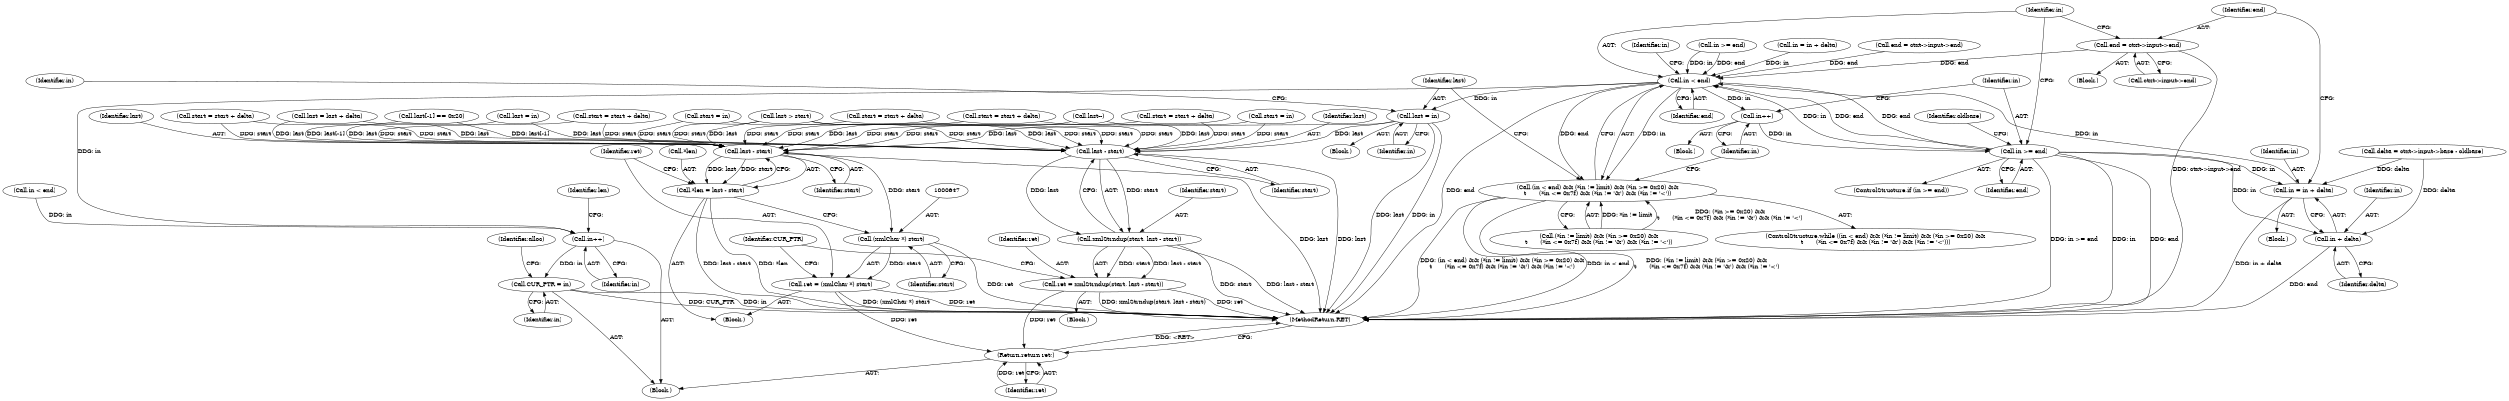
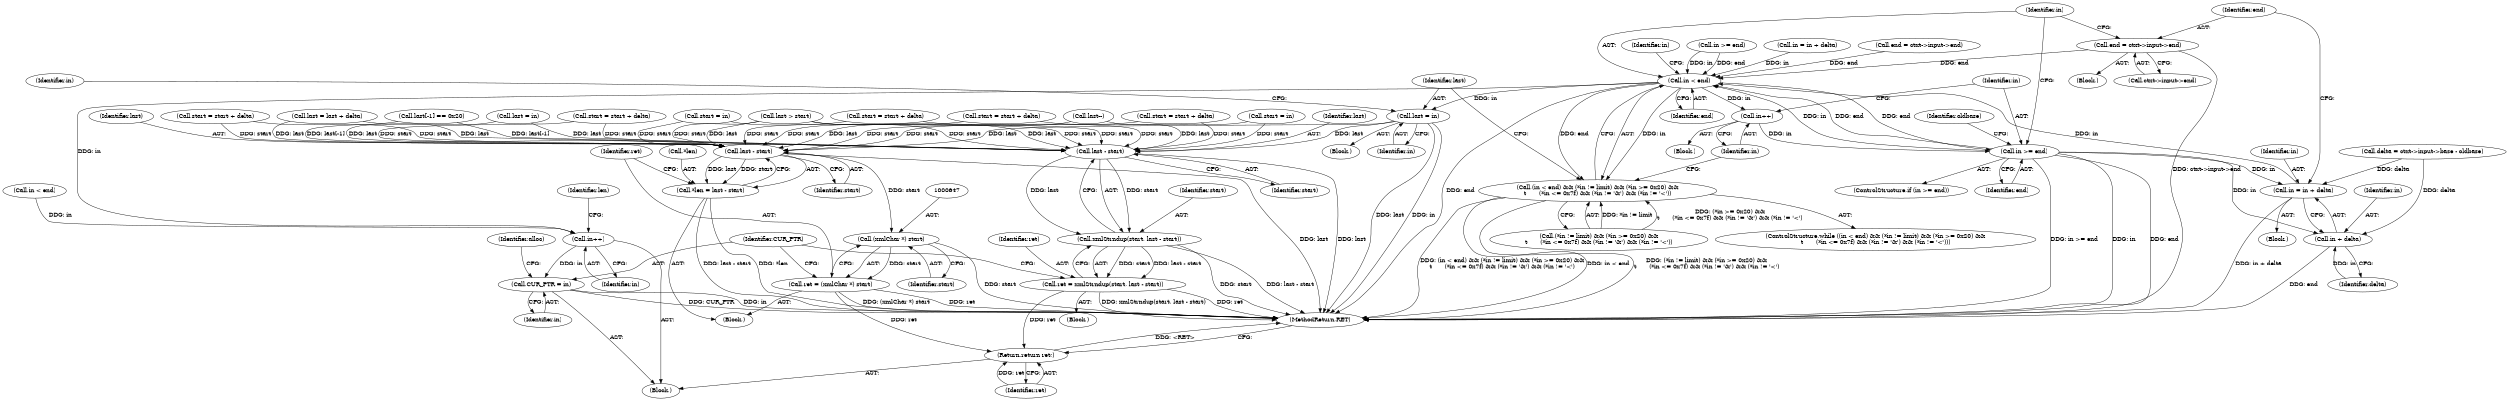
(800, 214) -> (839, 258)
none -> (649, 259)
none -> (1073, 261)
(2344, 264) -> (2344, 264)
(1000, 285) -> (1000, 285)
